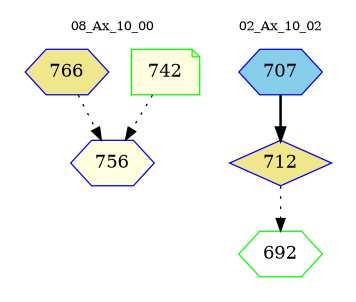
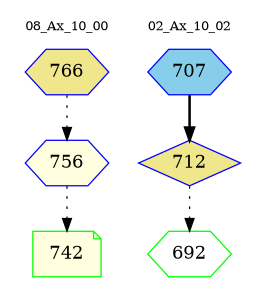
(142, 112) -> (67, 202)
